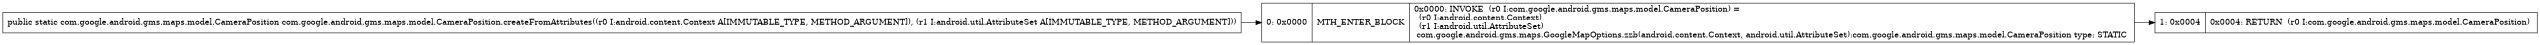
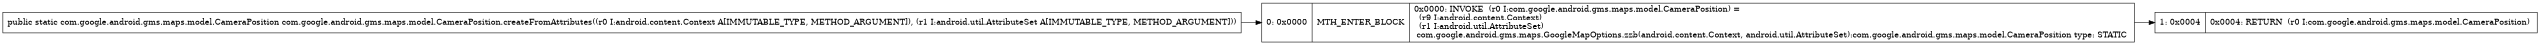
(1478, 18) -> (1478, 18)
